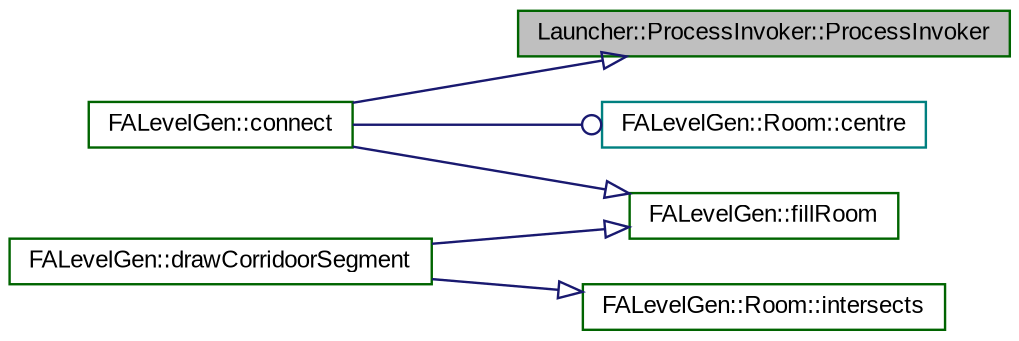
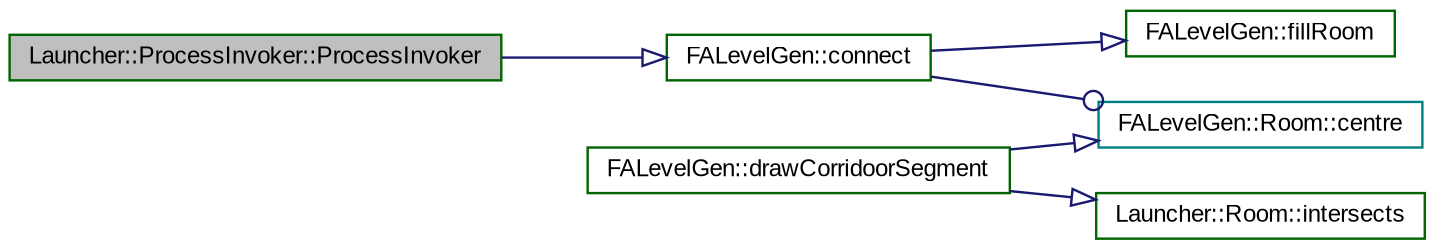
(478, 82) -> (572, 58)
(518, 236) -> (1042, 146)
(764, 307) -> (1260, 216)
